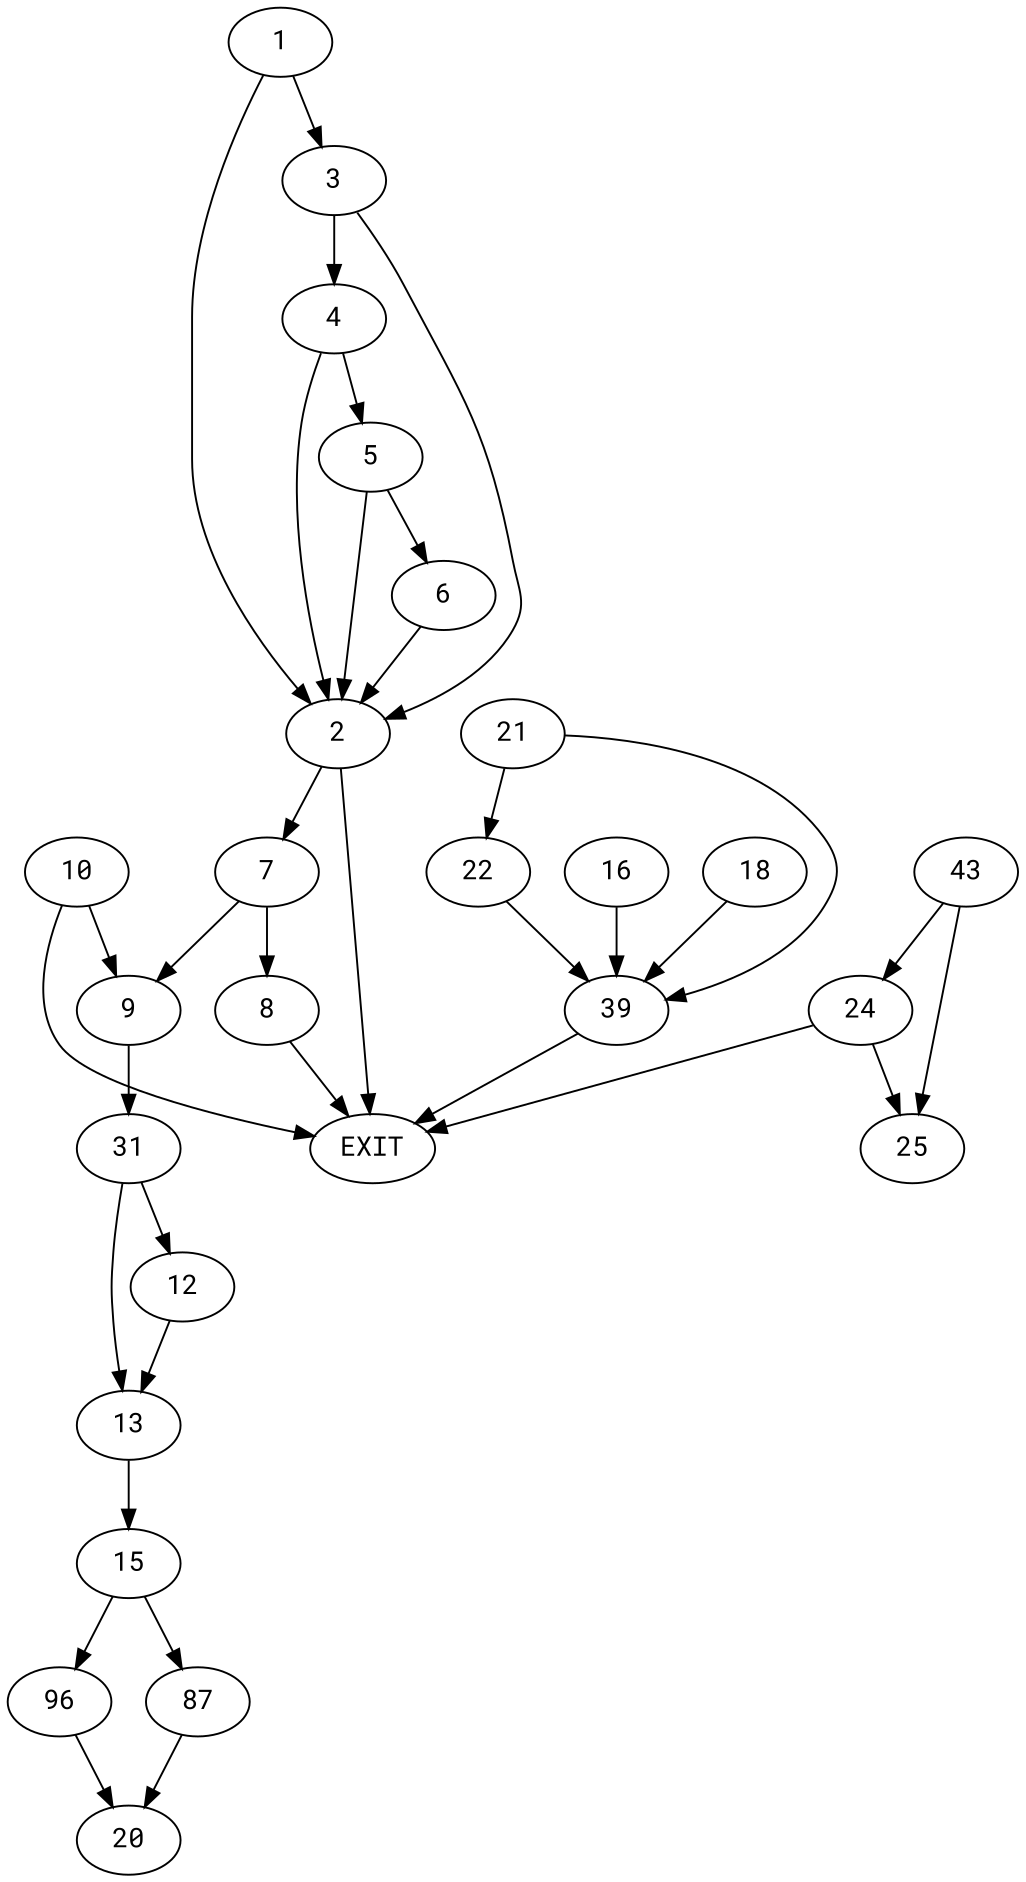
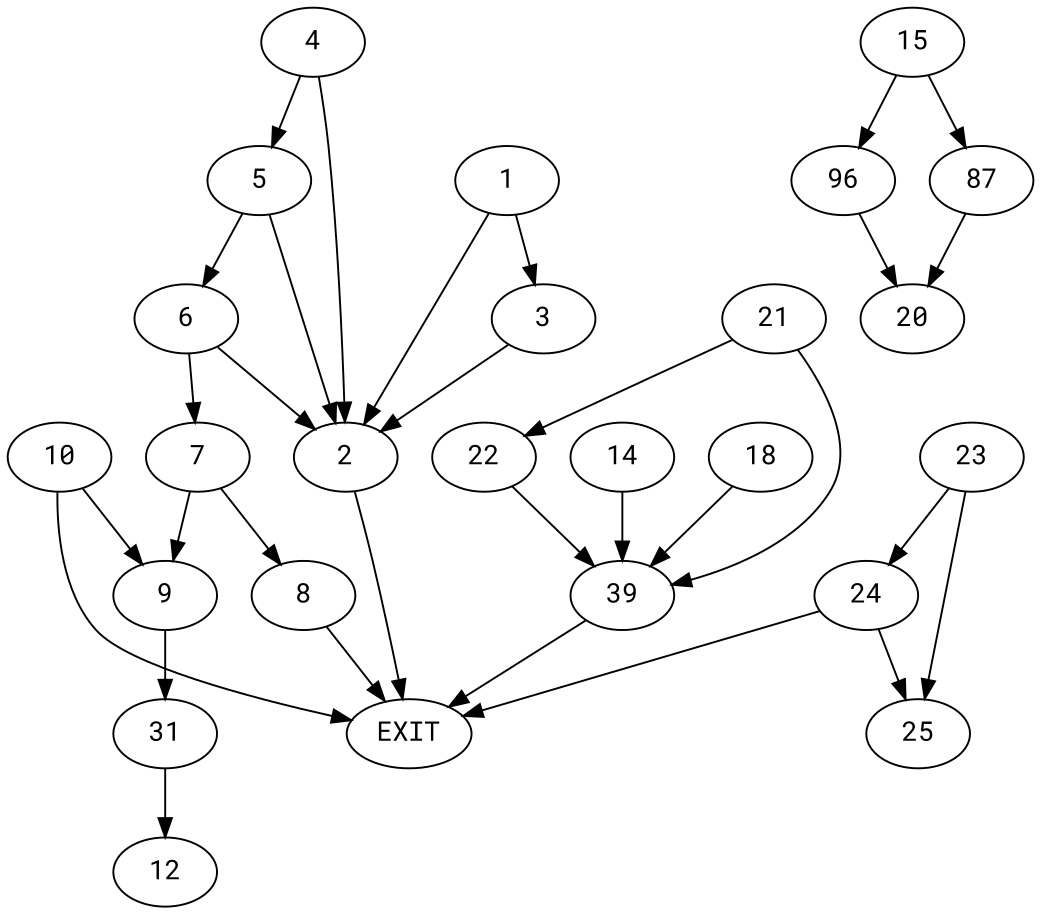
(334, 240) -> none
(307, 794) -> (191, 379)
(617, 872) -> (622, 457)
(966, 872) -> (972, 457)
(129, 1425) -> none
